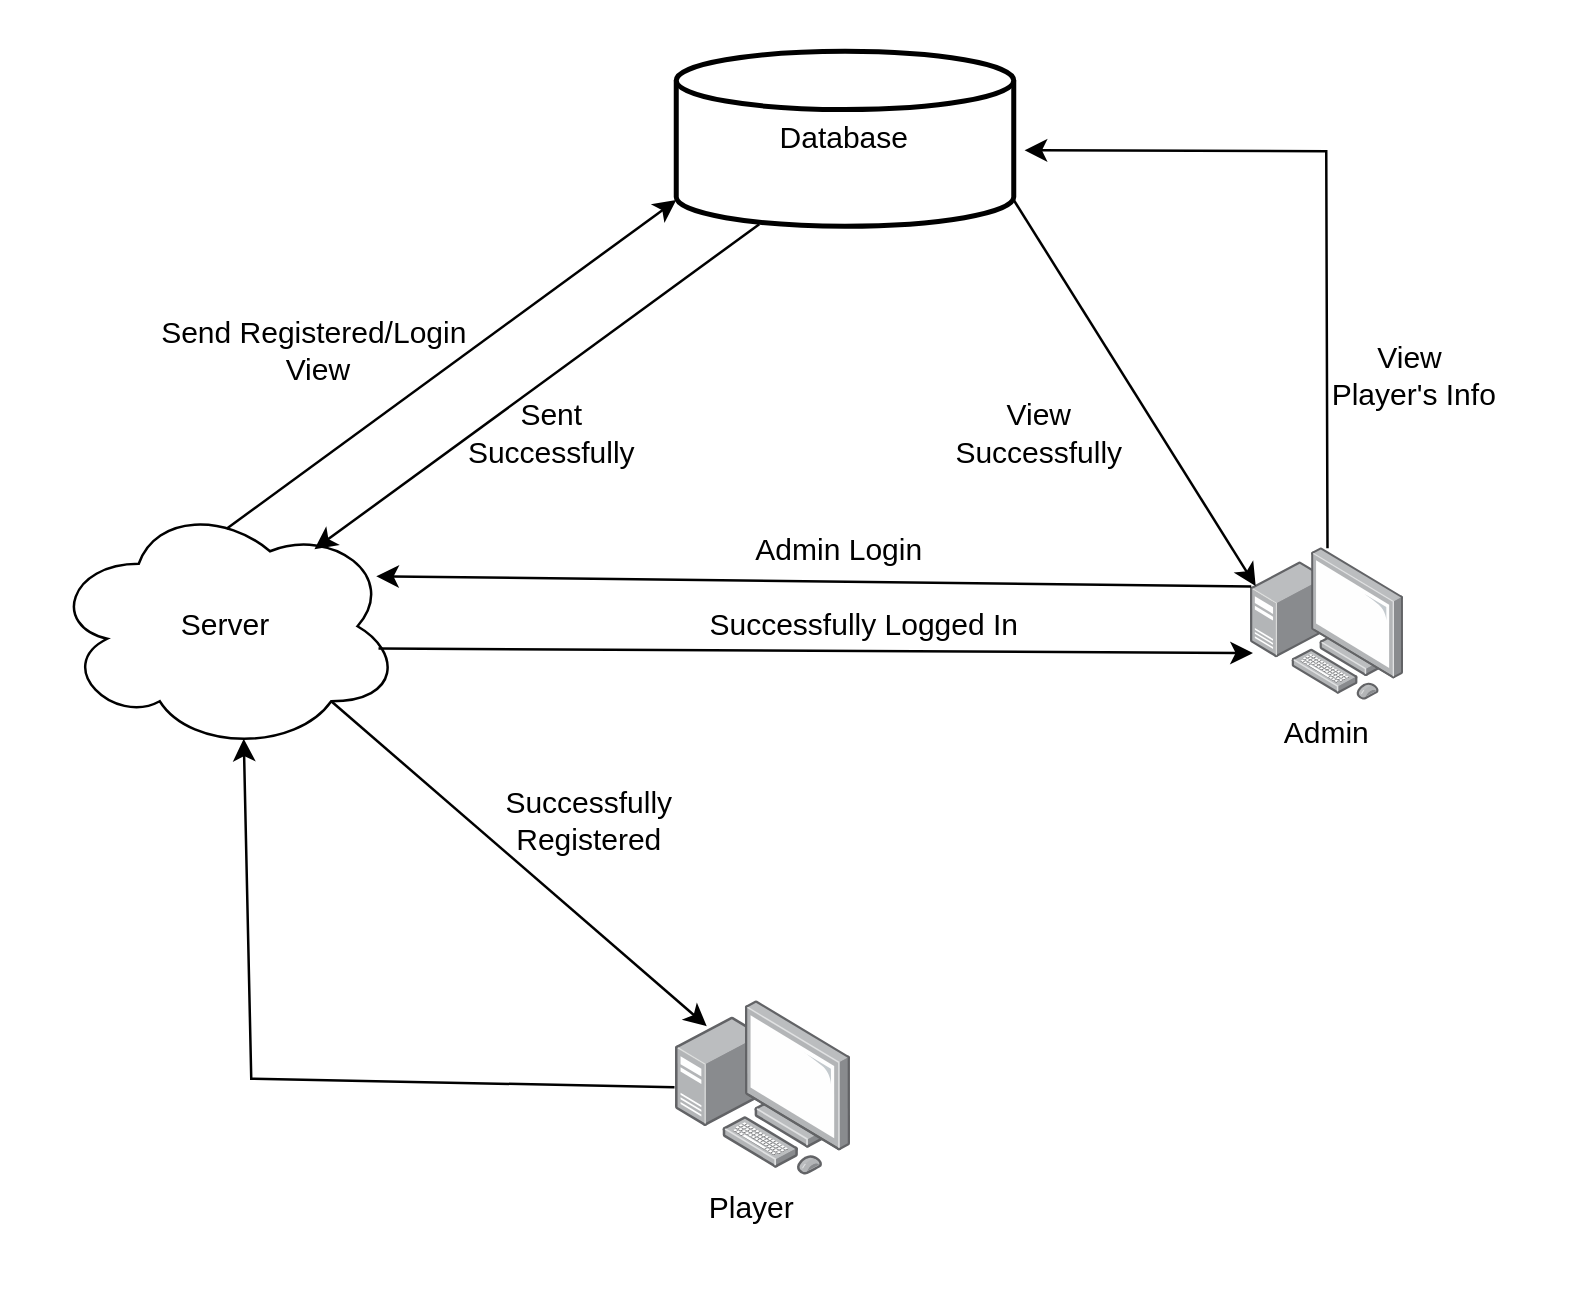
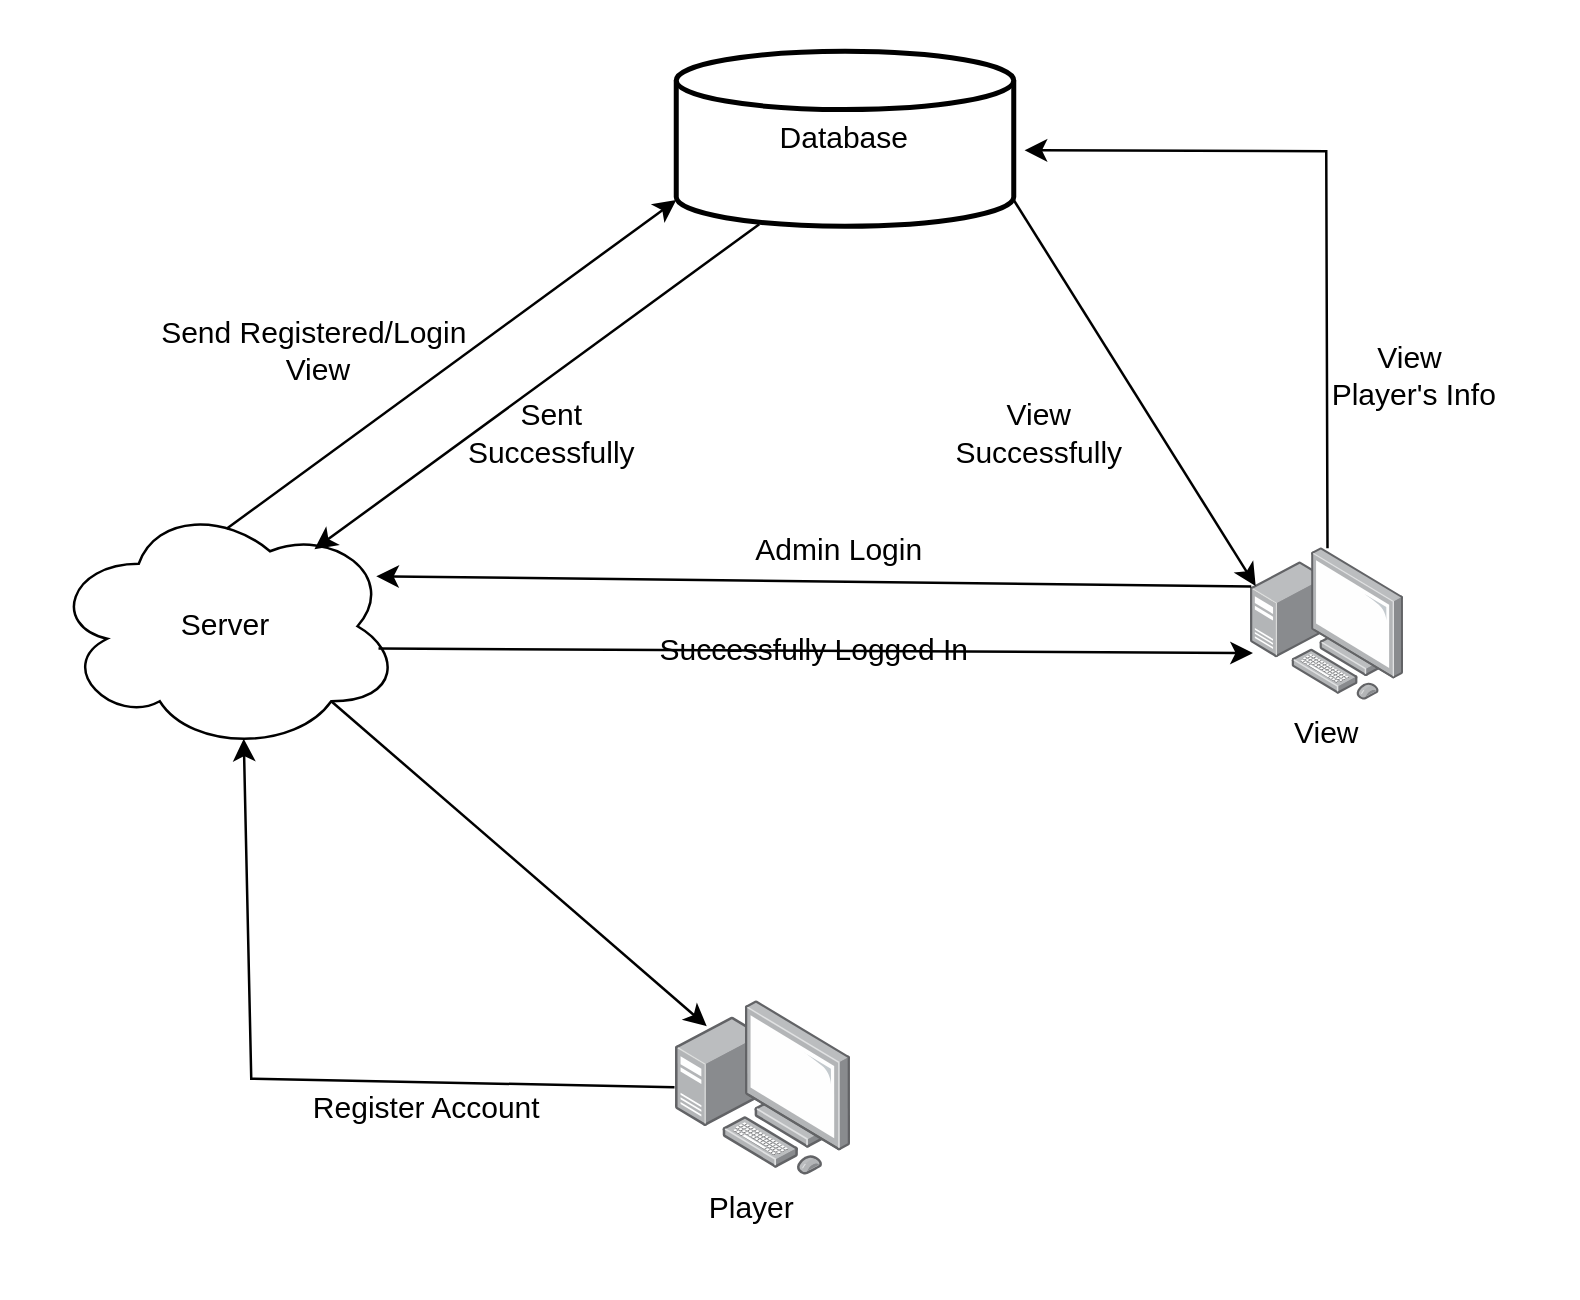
(864, 626) -> (814, 651)
(1328, 734) -> (1328, 734)
(589, 821) -> none
none -> (426, 1109)
